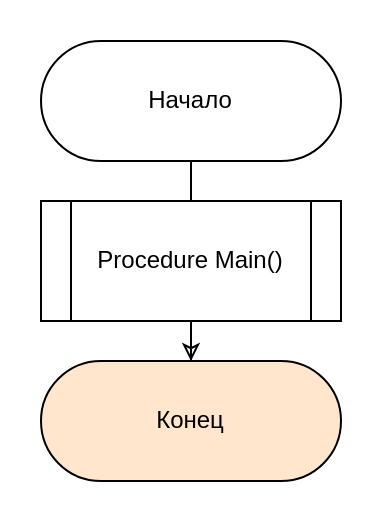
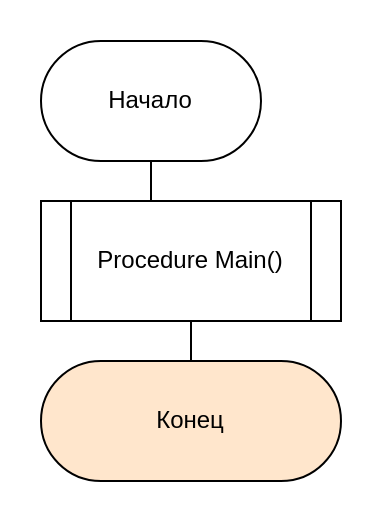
(191, 101) -> (151, 101)
(191, 346) -> (191, 351)
